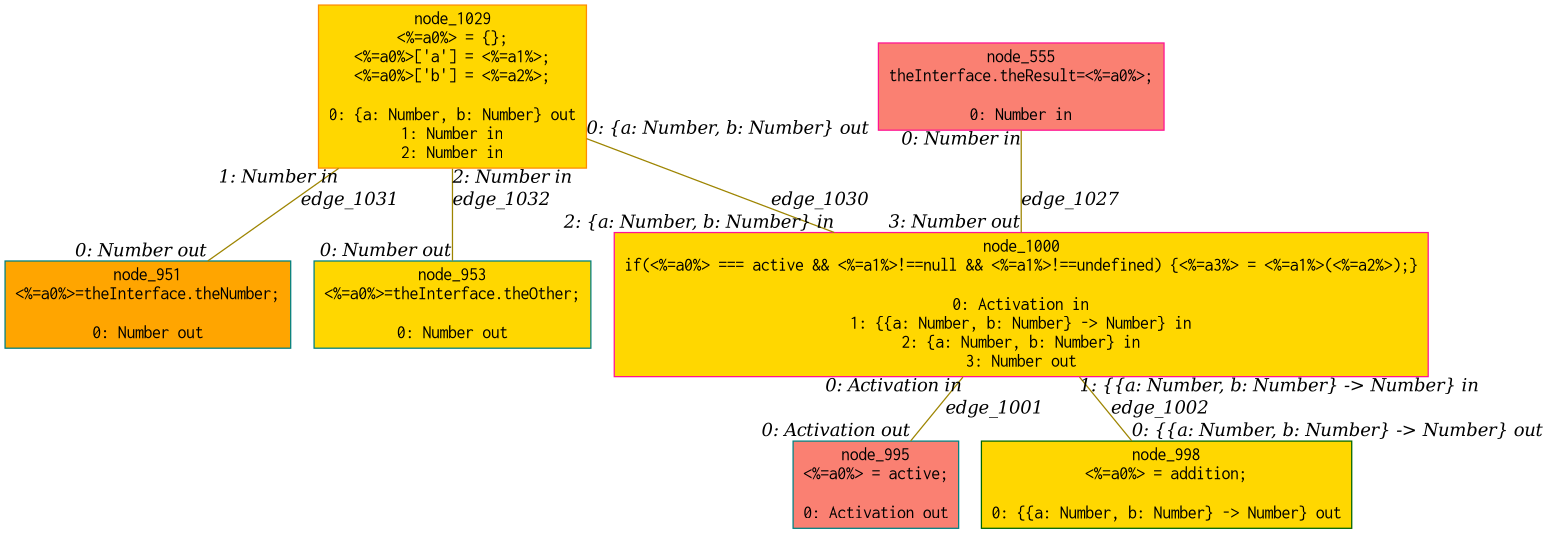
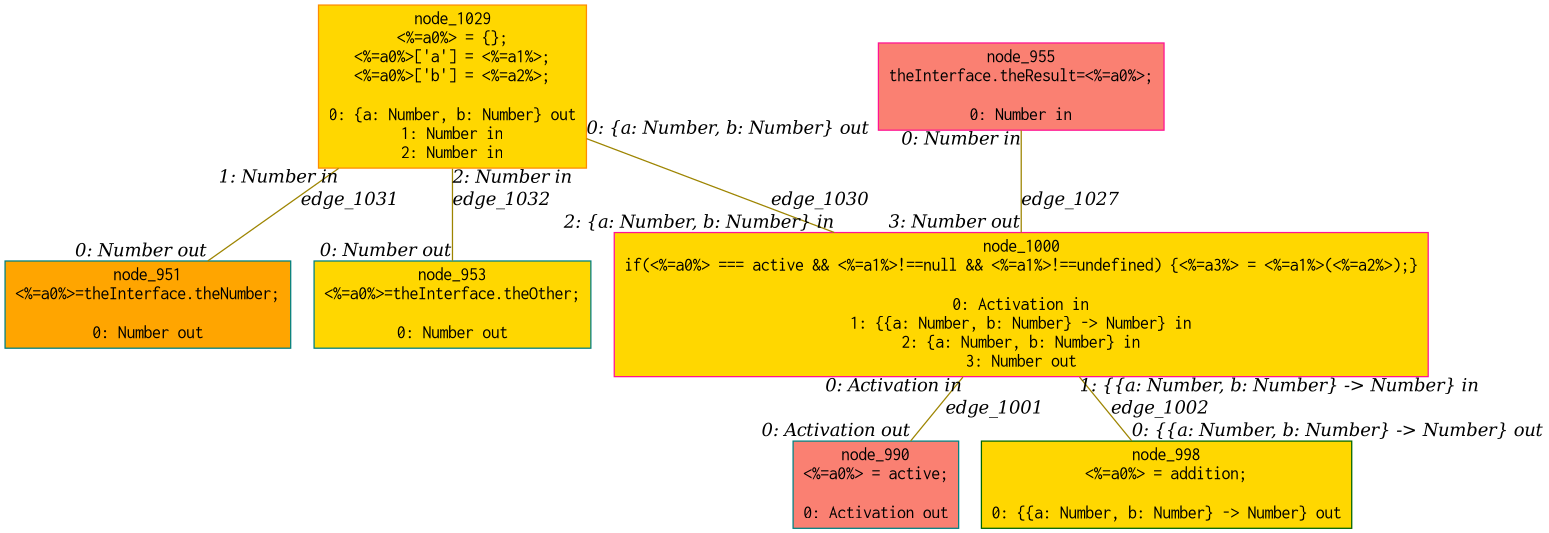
(1021, 87) -> (1021, 87)
(876, 485) -> (876, 485)
